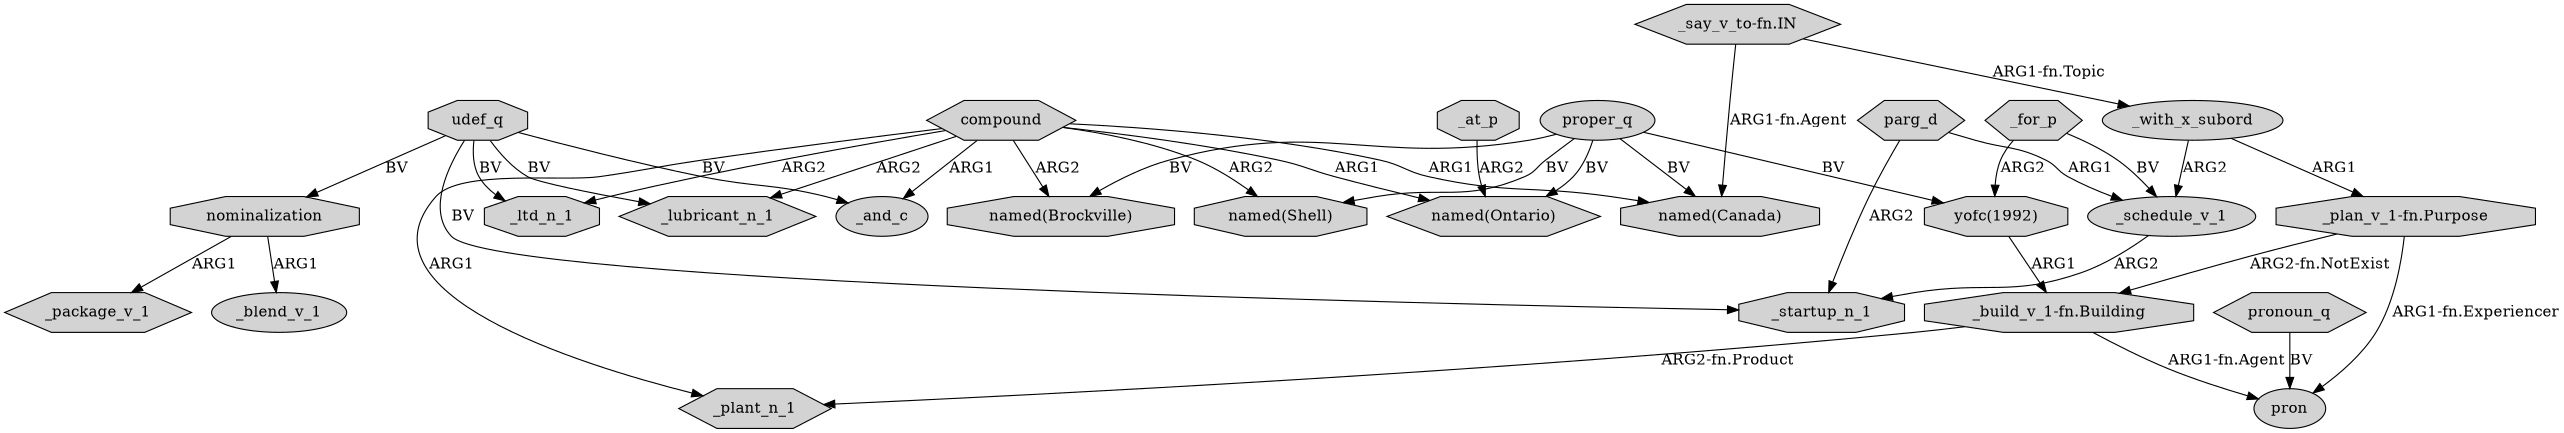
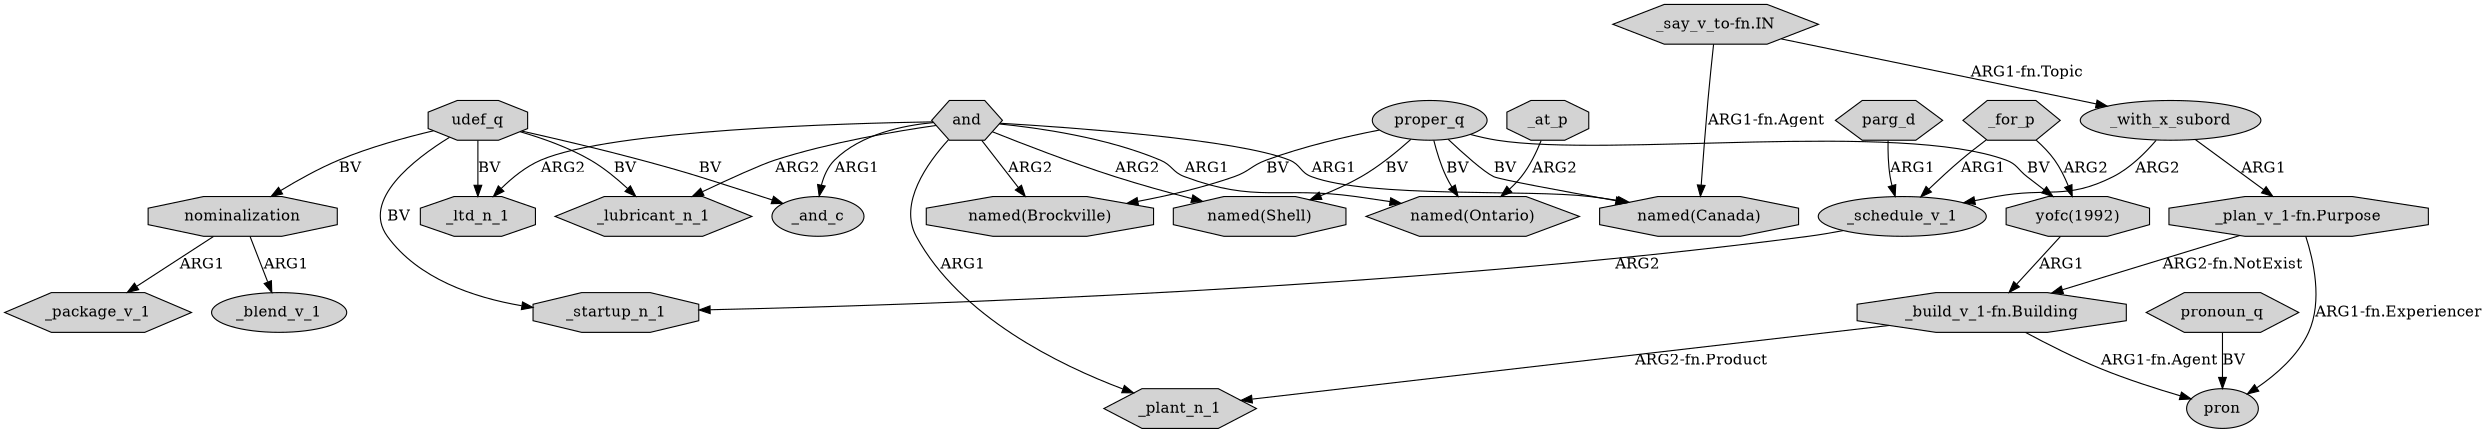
(1001, 120) -> (967, 120)
(2148, 168) -> (1983, 168)
(1863, 210) -> none
